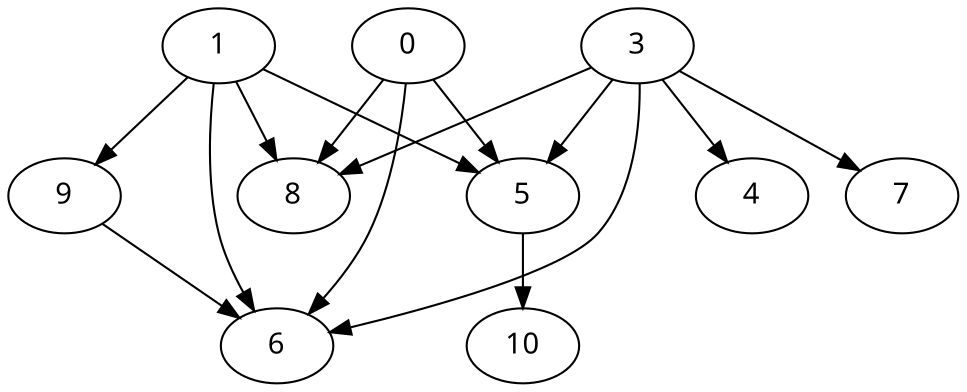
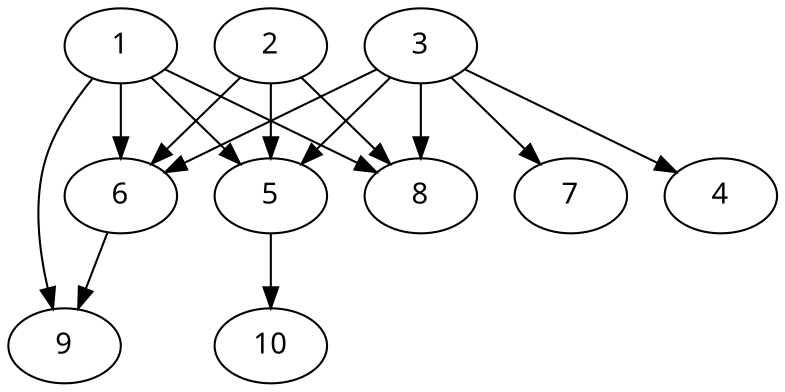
(408, 46) -> (271, 46)
(162, 265) -> (97, 261)
